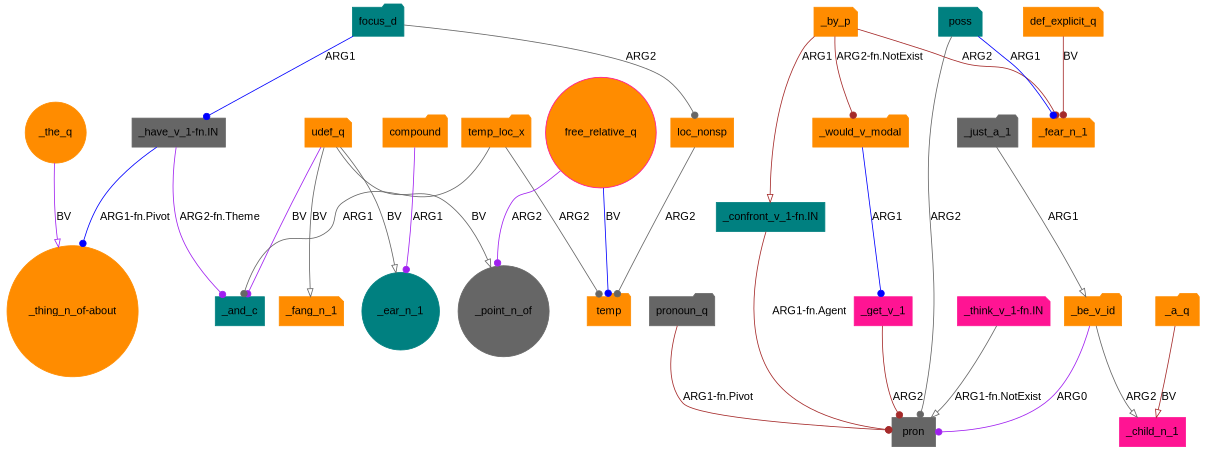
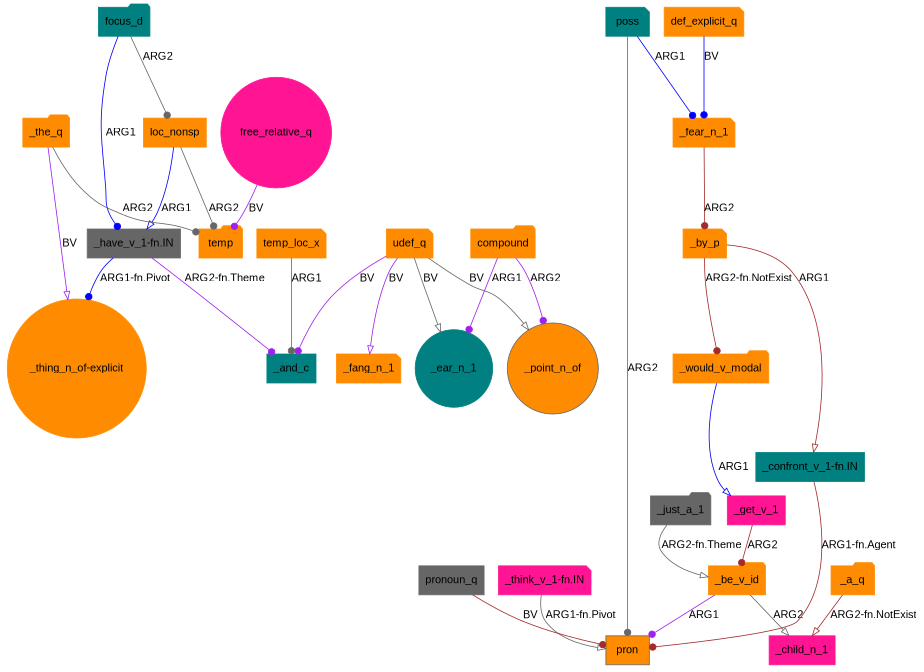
(963, 63) -> (704, 185)
(1063, 74) -> (704, 74)
(56, 133) -> (46, 133)
(496, 133) -> (291, 243)
(601, 133) -> (276, 133)
none -> (166, 186)
(511, 203) -> (532, 286)
(311, 217) -> (379, 300)
(1063, 217) -> (702, 545)
(552, 218) -> (114, 211)
(872, 219) -> (709, 438)
(606, 239) -> (248, 205)
(73, 311) -> (77, 368)
(504, 311) -> (553, 368)
(682, 311) -> (451, 580)
(885, 370) -> (747, 542)
(718, 397) -> (531, 615)
(998, 397) -> (581, 615)
(1072, 397) -> (704, 615)
(1169, 397) -> (874, 615)
(914, 432) -> (628, 650)
